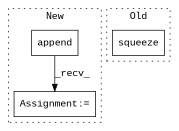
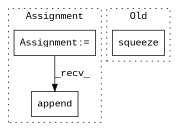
(55, 17) -> (55, 17)
(55, 70) -> (55, 70)
